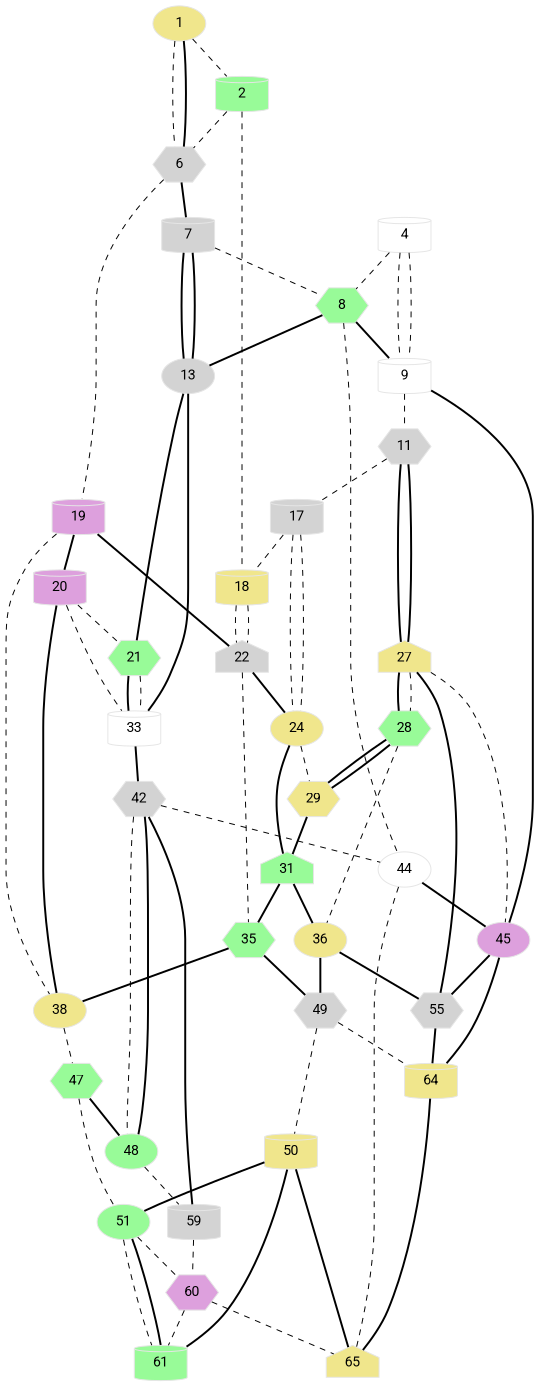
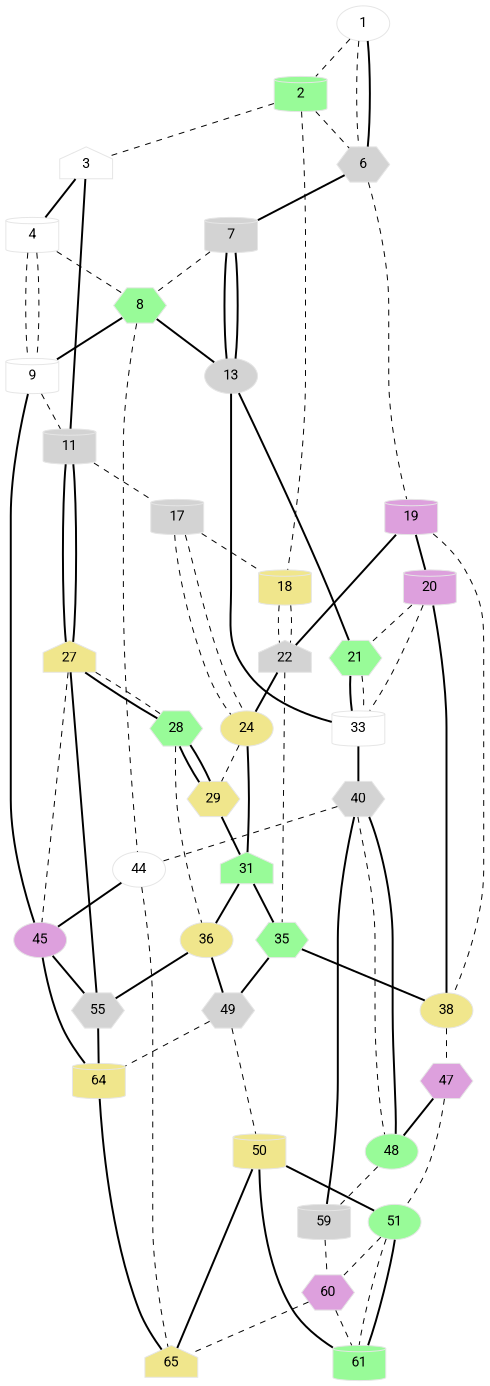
(179, 24) -> (363, 24)
none -> (86, 164)
(405, 446) -> (70, 446)
(139, 799) -> (358, 799)
(77, 1081) -> (446, 1081)
